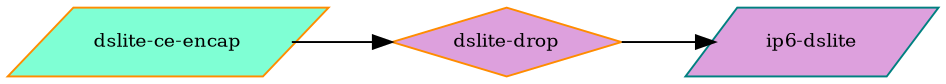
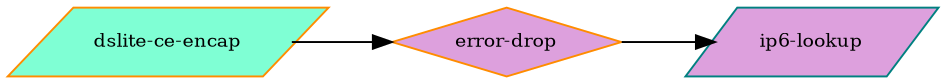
(507, 42) -> (507, 42)
(812, 42) -> (812, 42)
